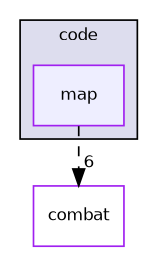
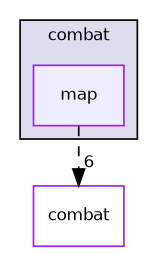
(79, 36) -> (79, 36)
